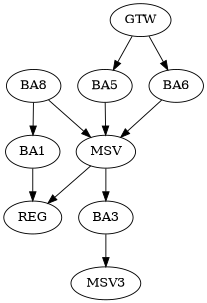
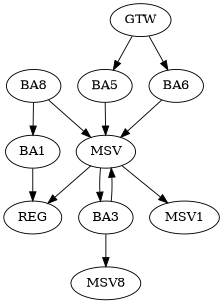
none -> (112, 189)
none -> (184, 218)
(106, 283) -> (106, 283)
